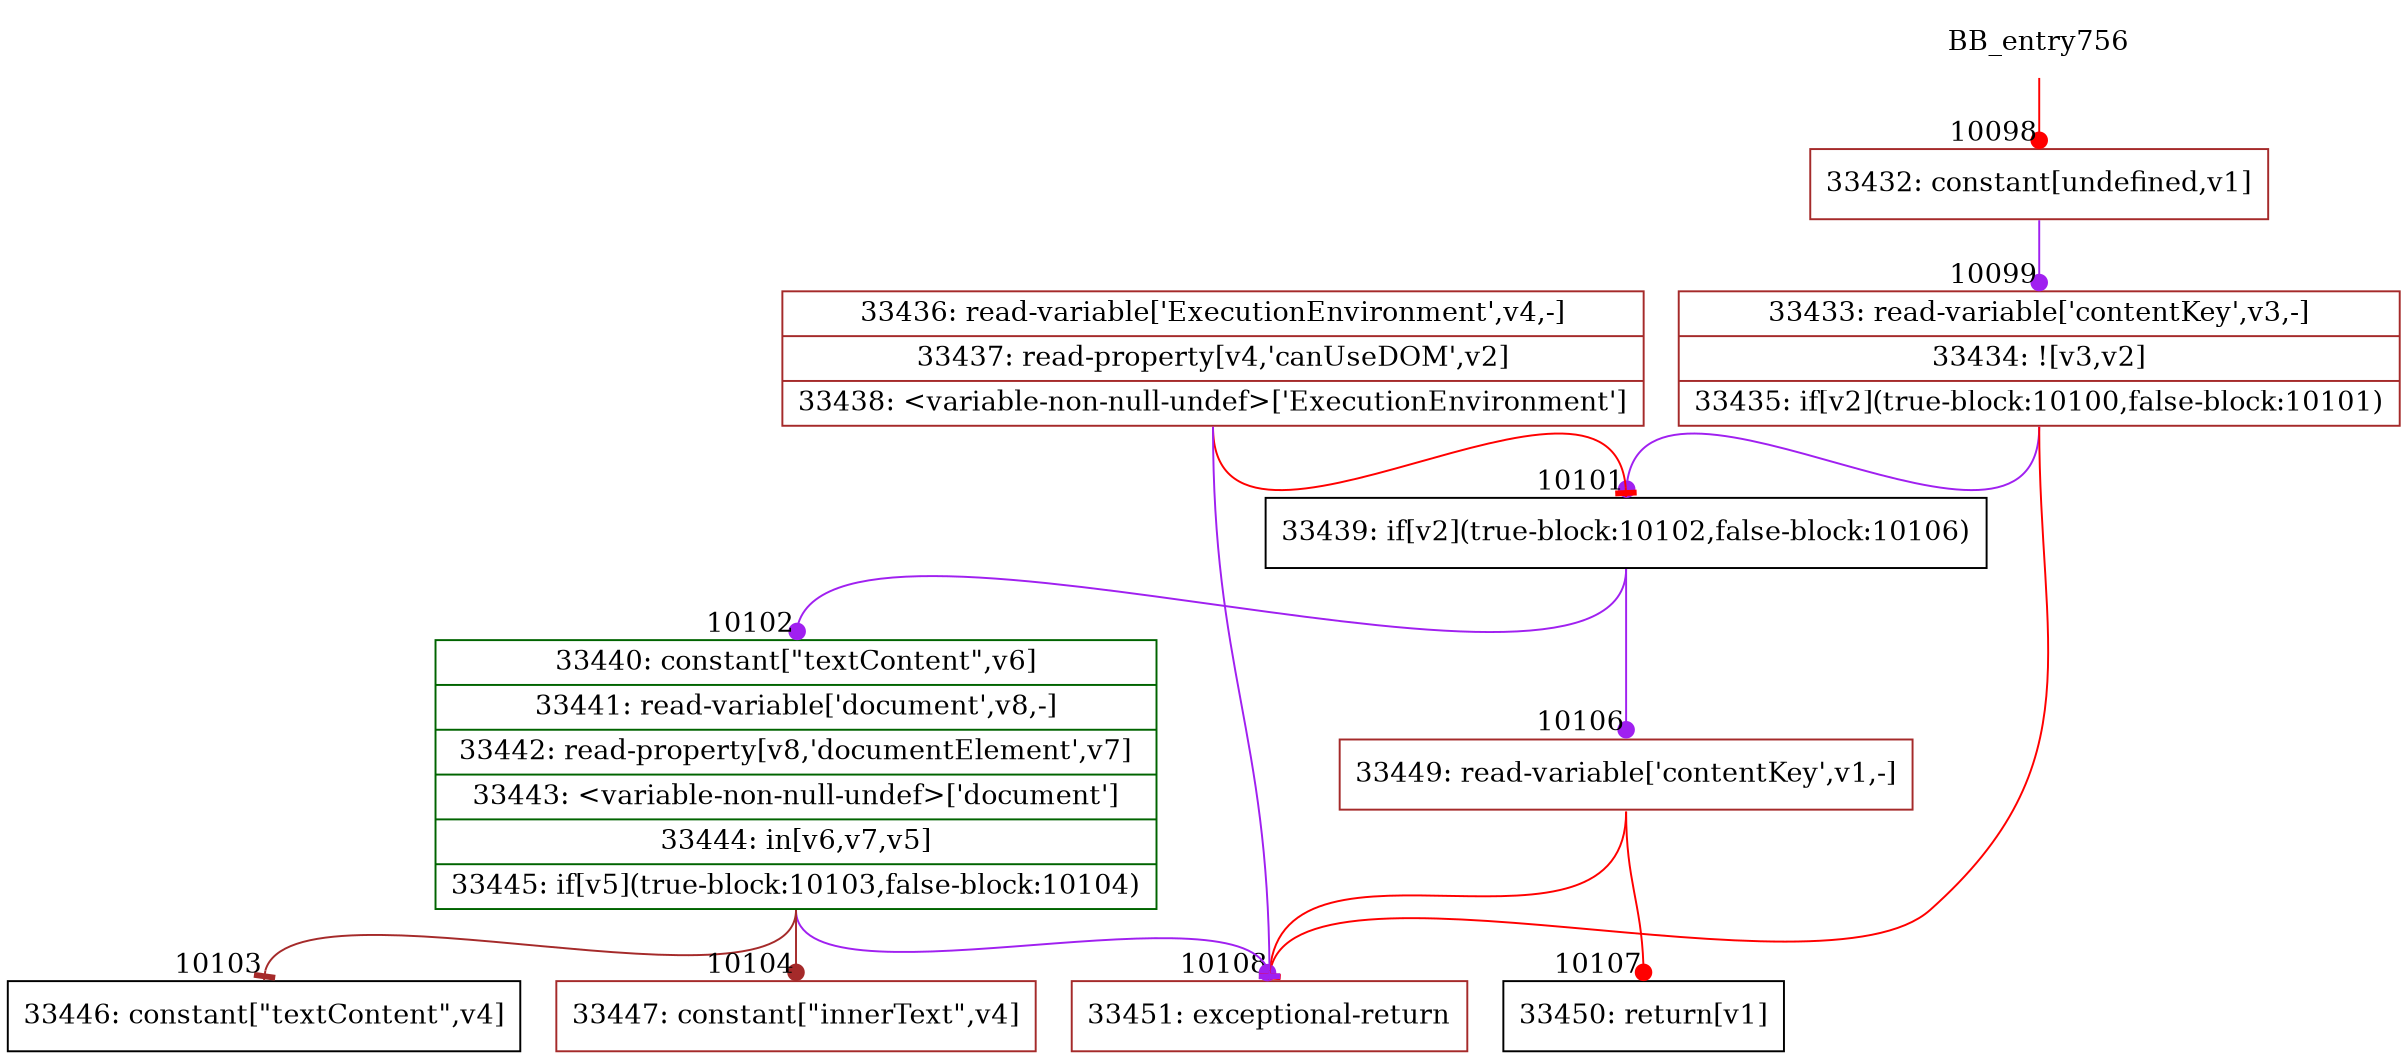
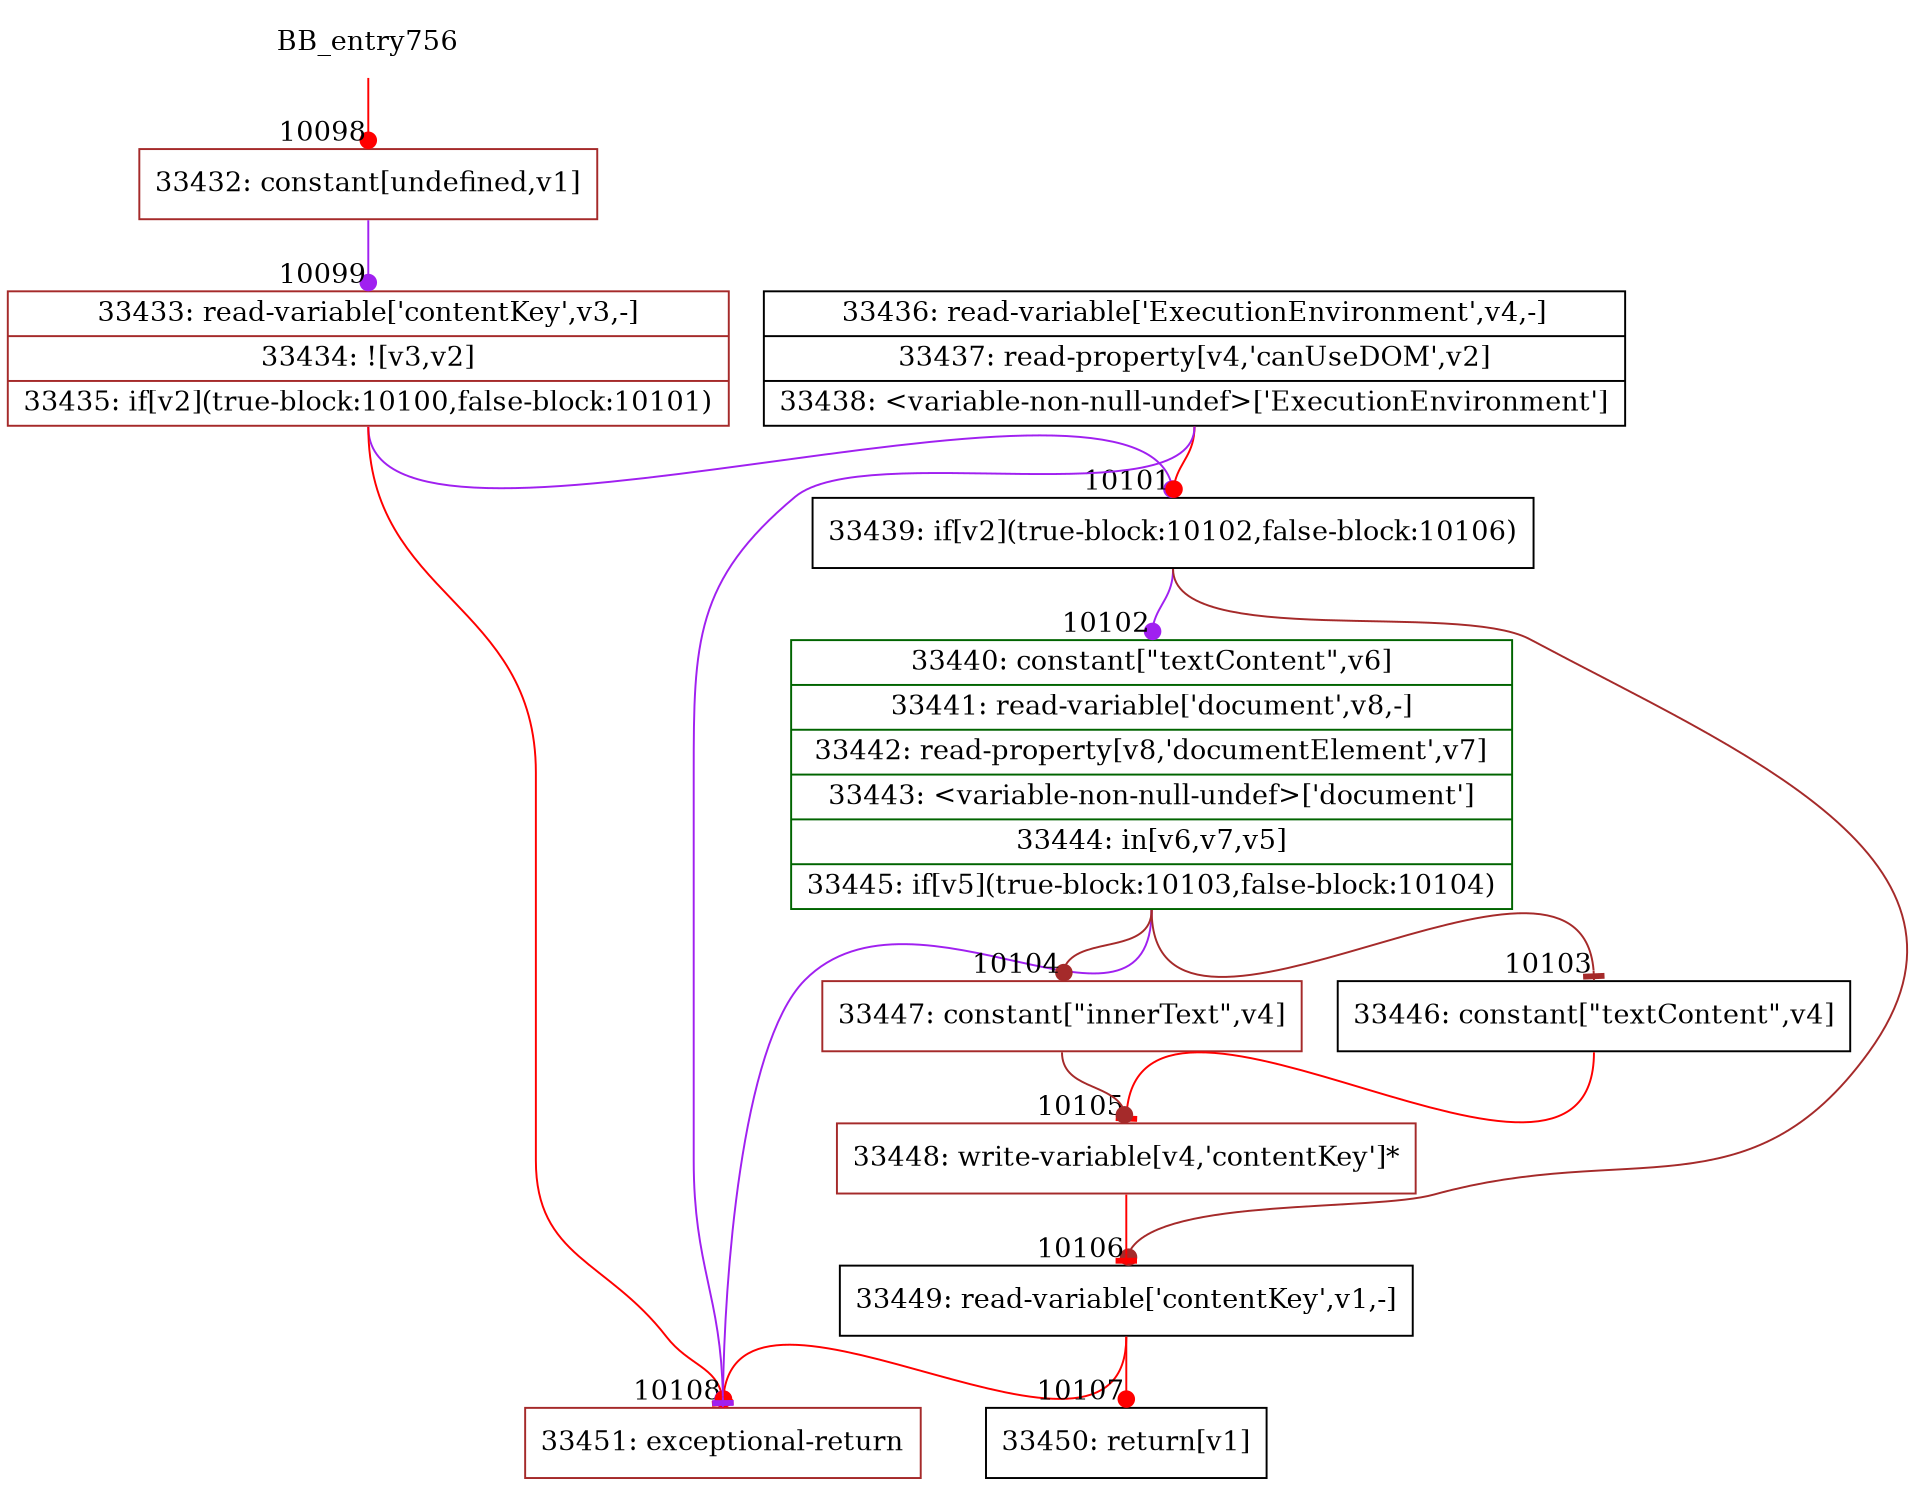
(1213, 359) -> (1194, 359)
(1415, 463) -> (1181, 466)
(1626, 645) -> (1903, 956)
(1626, 775) -> (1126, 1301)
(1453, 896) -> (932, 1374)
none -> (1126, 1158)
